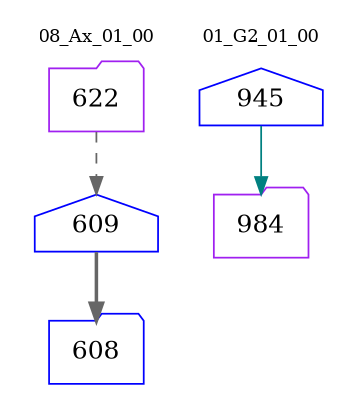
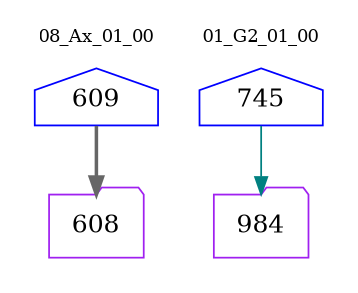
(96, 100) -> none
(261, 100) -> (261, 100)
(96, 352) -> (96, 226)
